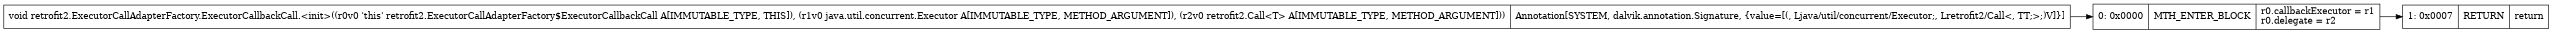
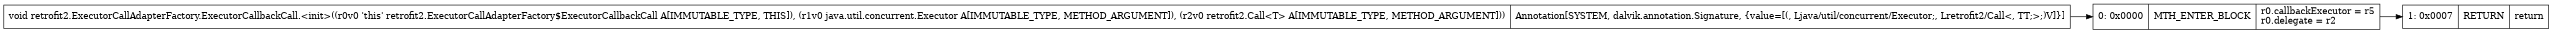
(2318, 12) -> (2318, 12)
